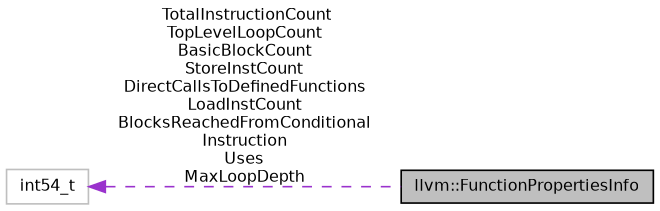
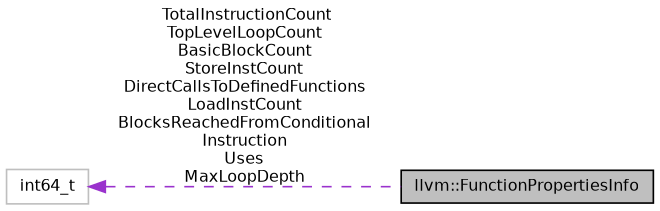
(47, 187) -> (47, 187)
